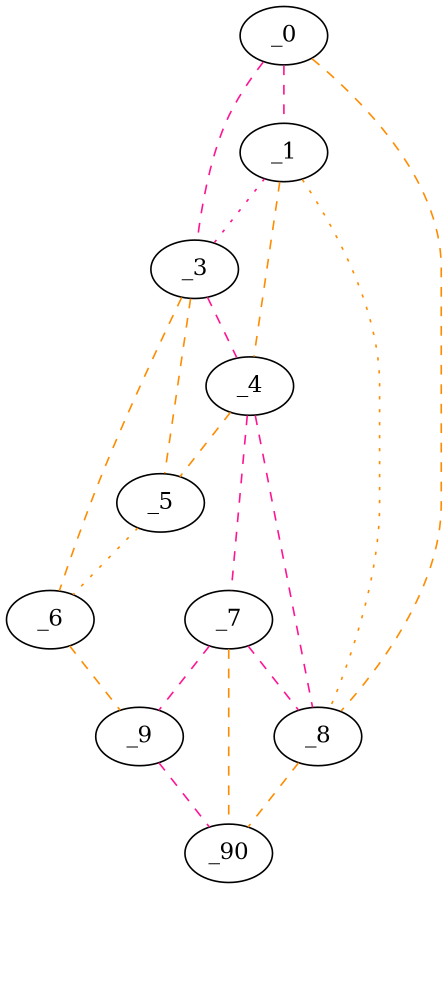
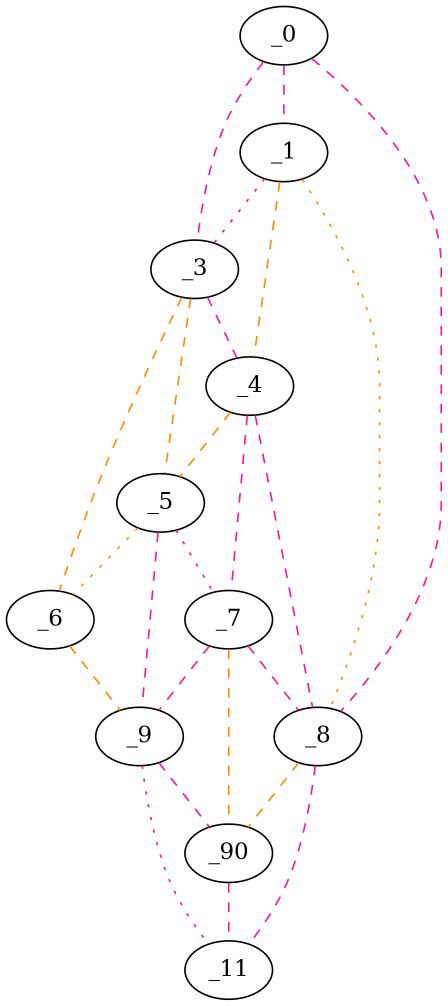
(441, 377) -> (441, 377)
none -> (194, 561)
none -> (150, 620)
none -> (229, 970)
